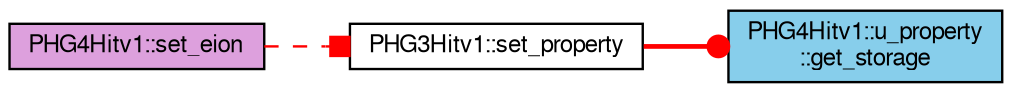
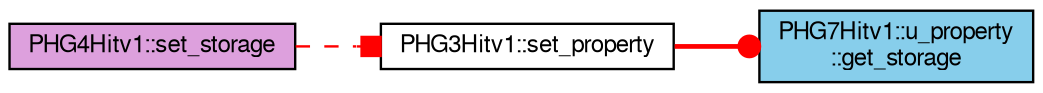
(137, 46) -> (152, 46)
(865, 46) -> (896, 46)
